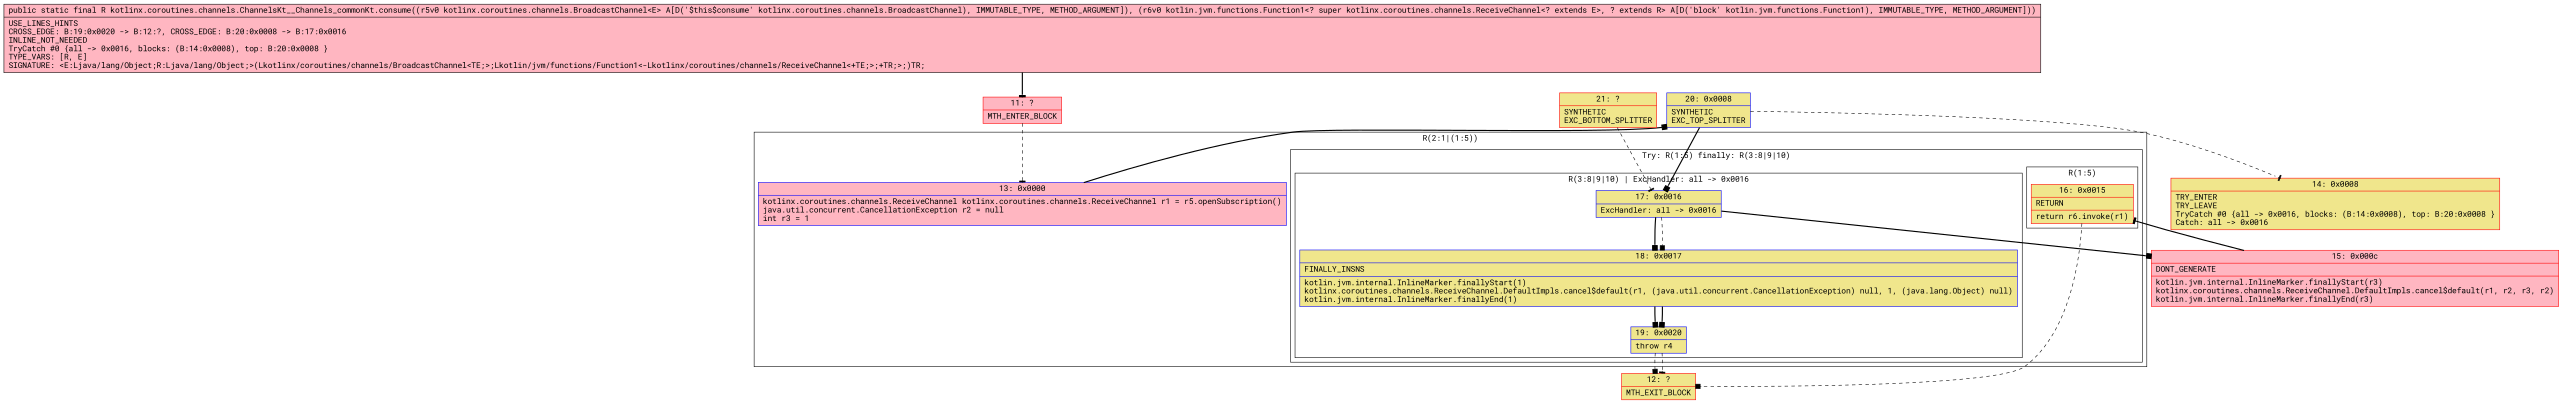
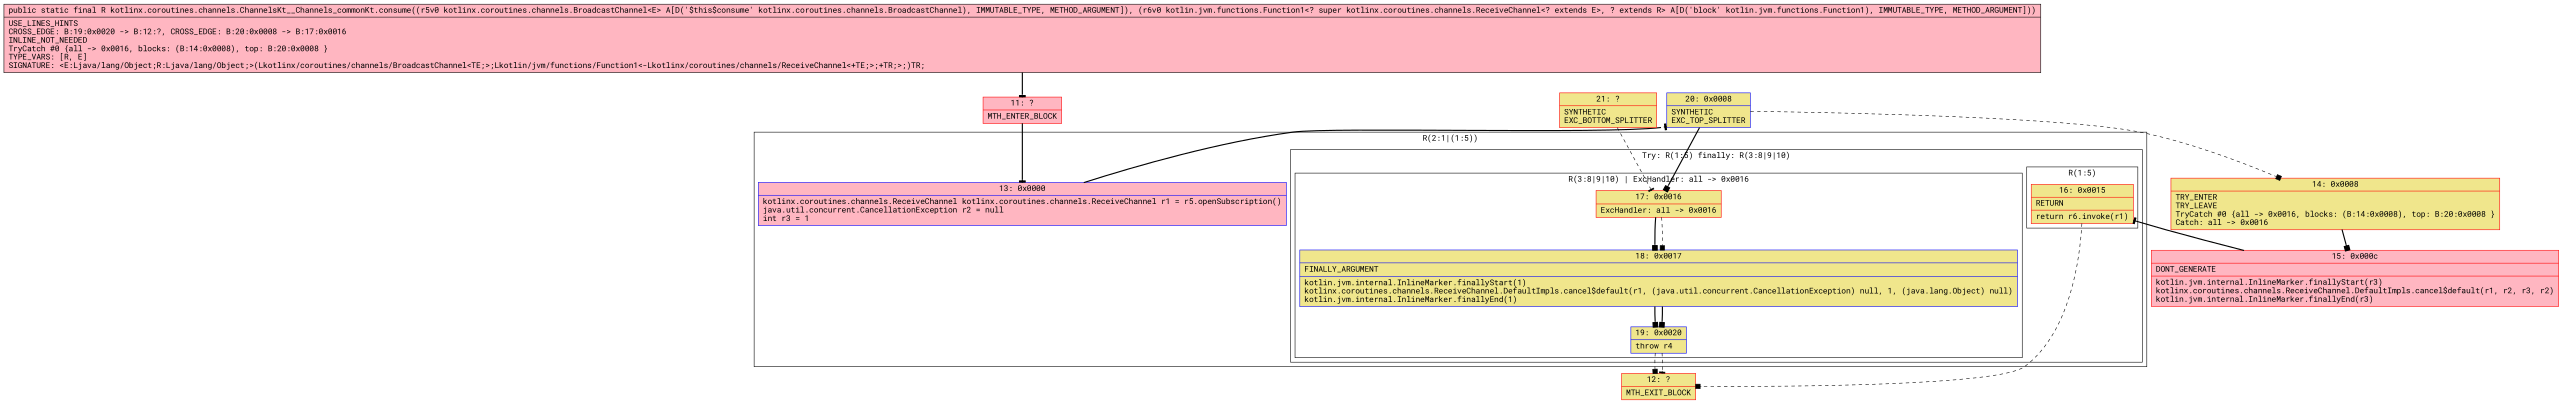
(2017, 120) -> (2017, 120)
(1268, 136) -> (1268, 136)
(1022, 152) -> (1022, 152)
(1659, 204) -> (1659, 204)
(1934, 233) -> (2344, 237)
(1335, 269) -> (1342, 269)
